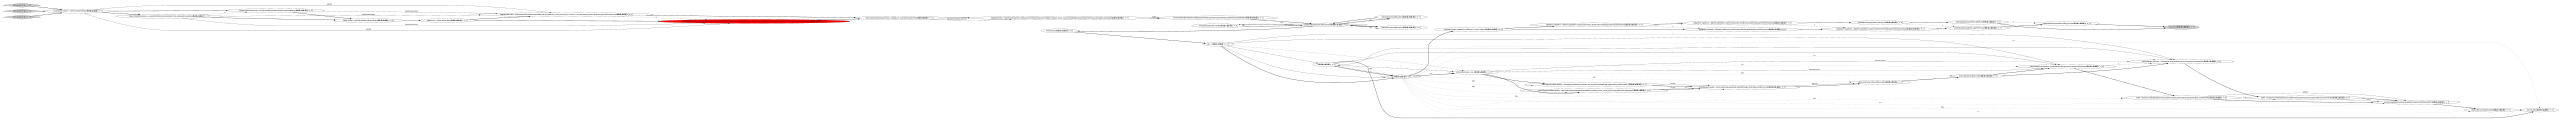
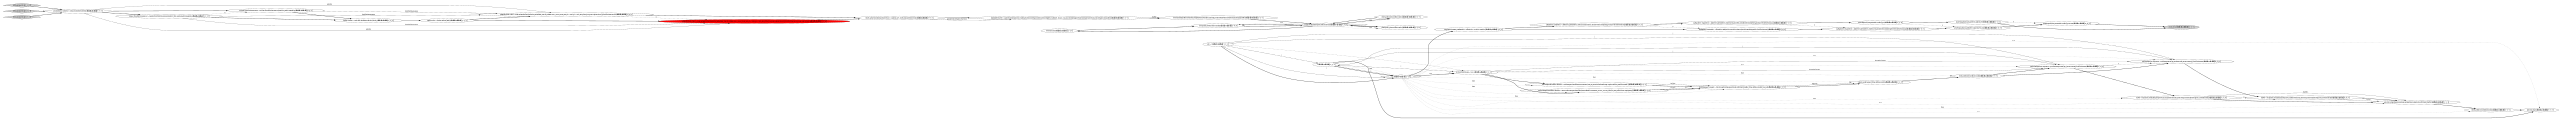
(1139, 38) -> (1135, 28)
